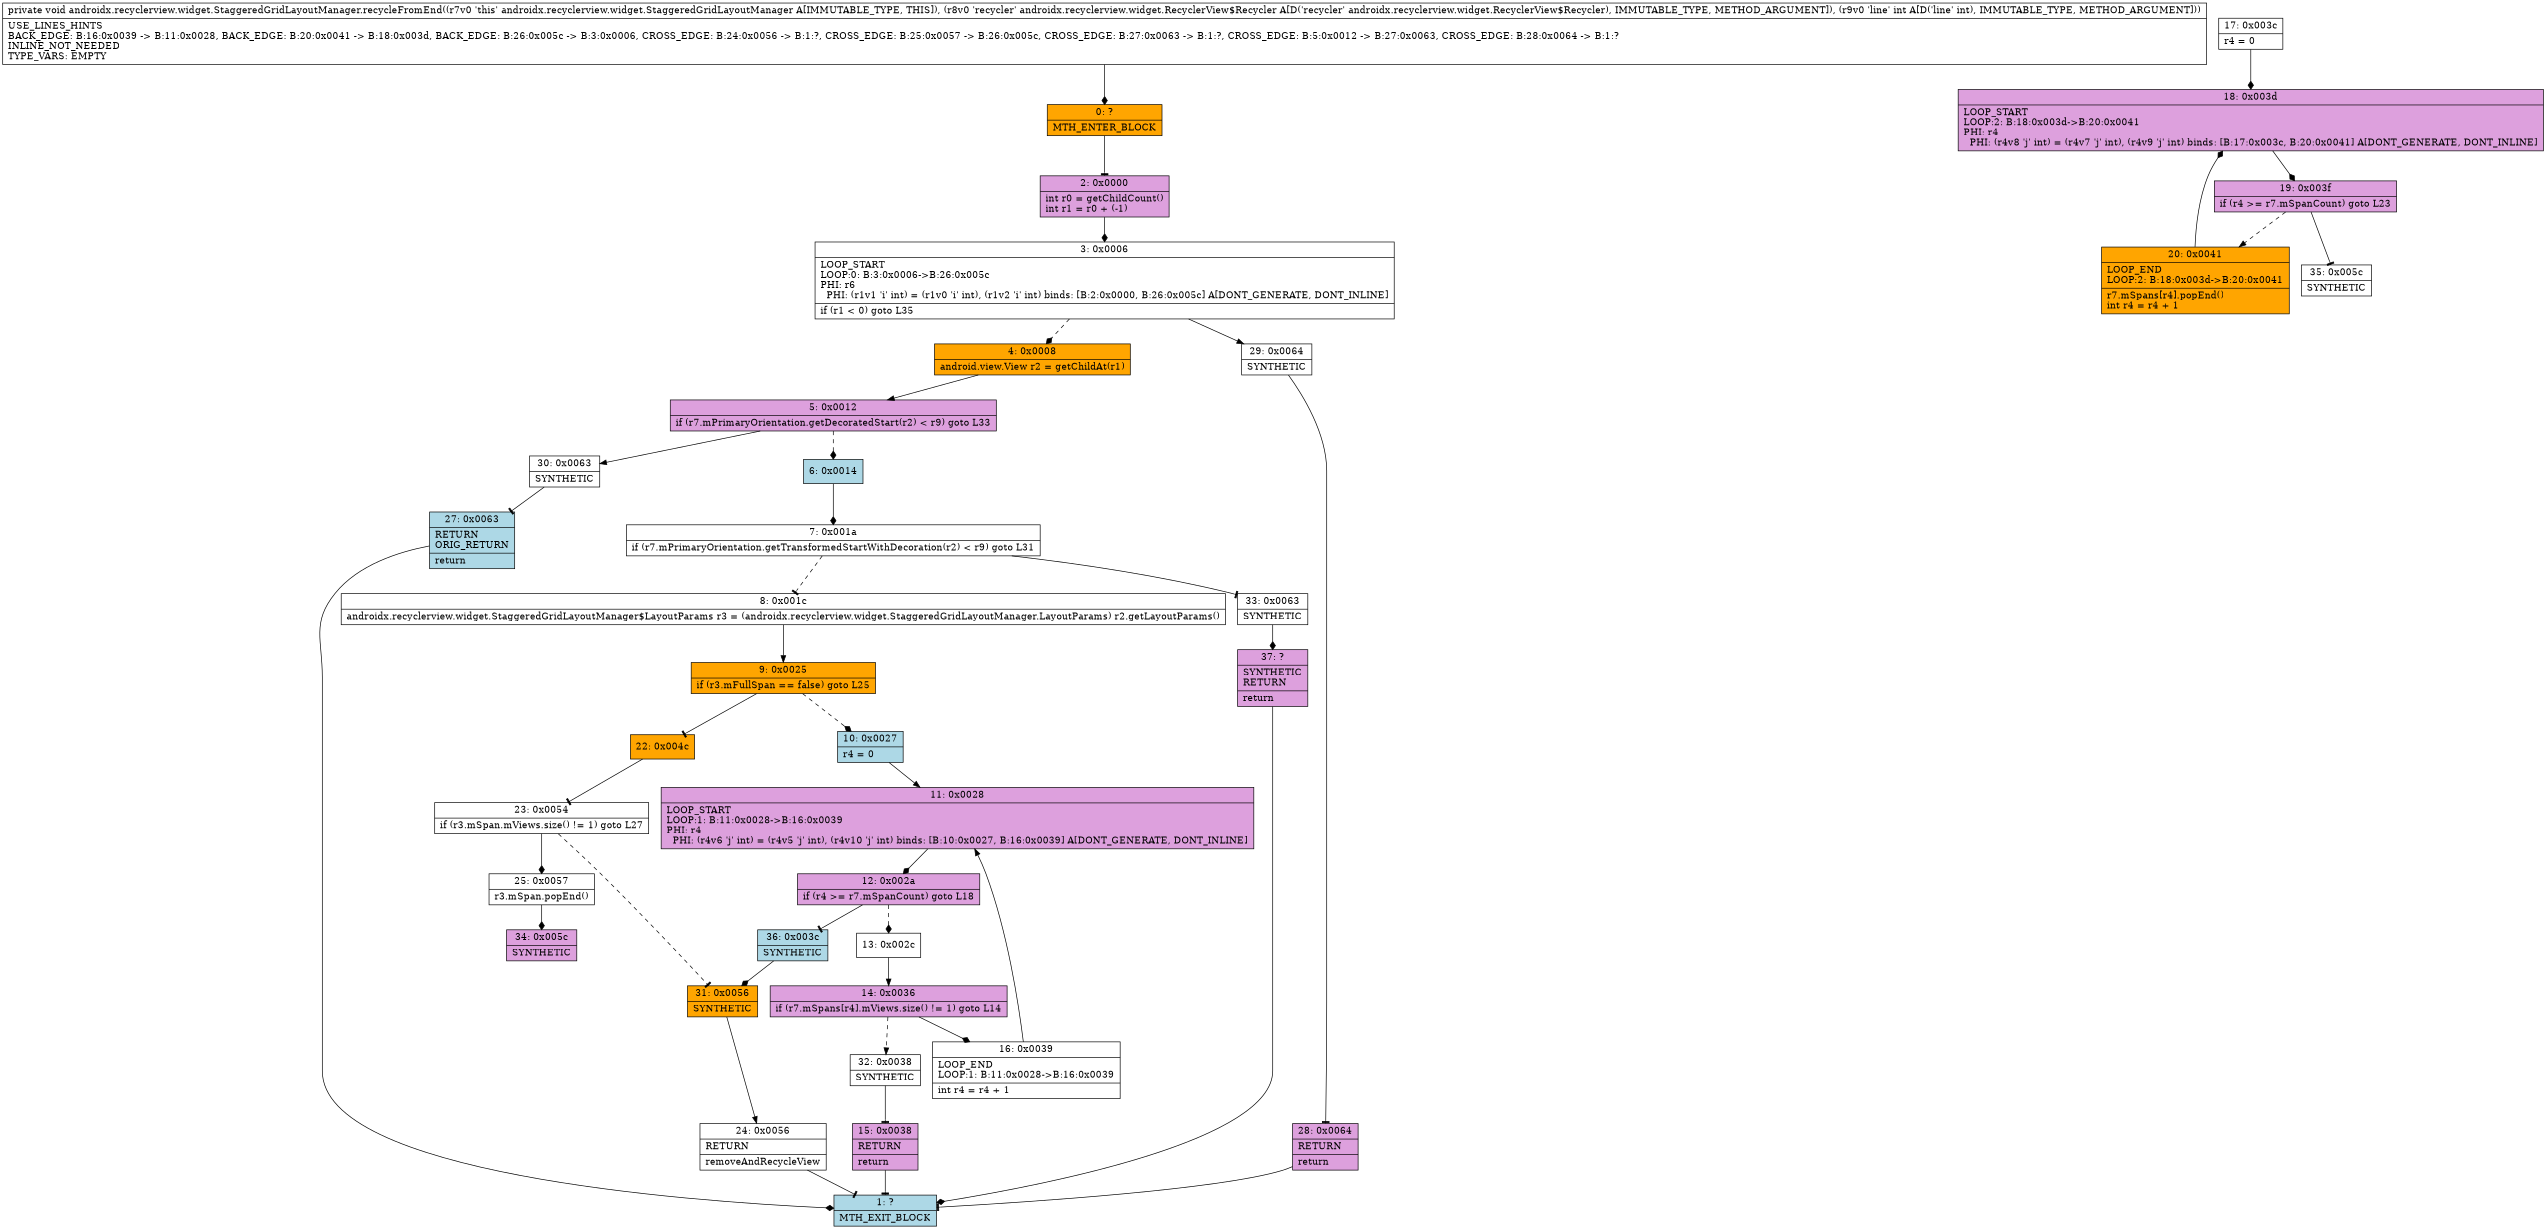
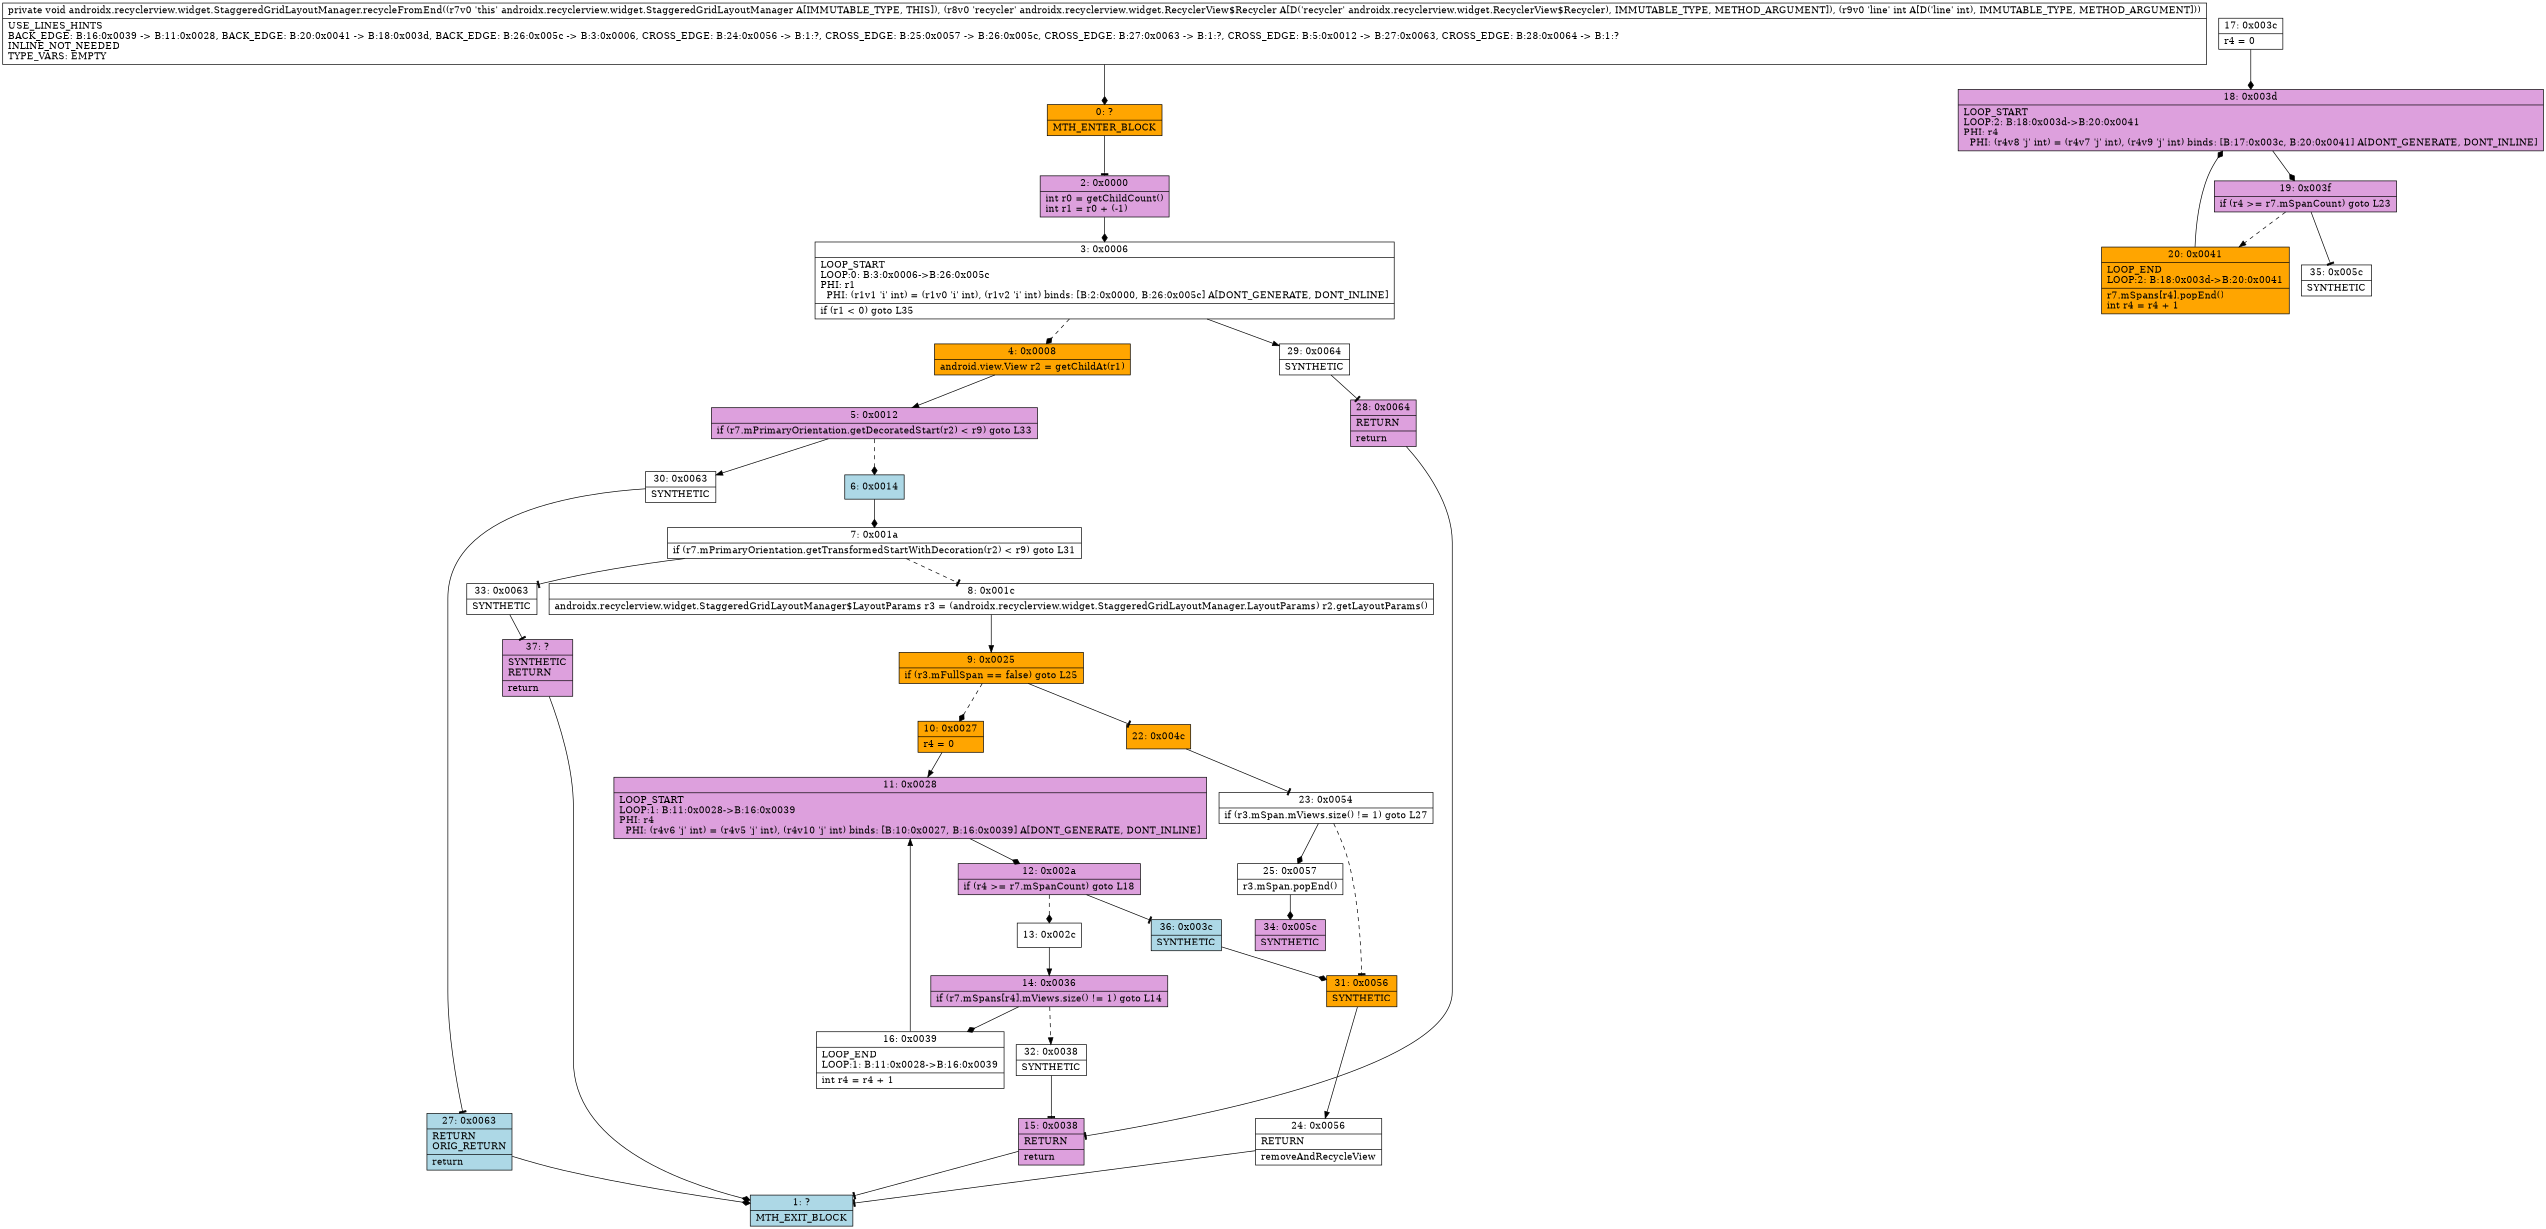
(840, 285) -> (840, 285)
(1273, 633) -> (516, 626)
(870, 747) -> (951, 737)
(1117, 1194) -> (1452, 916)
